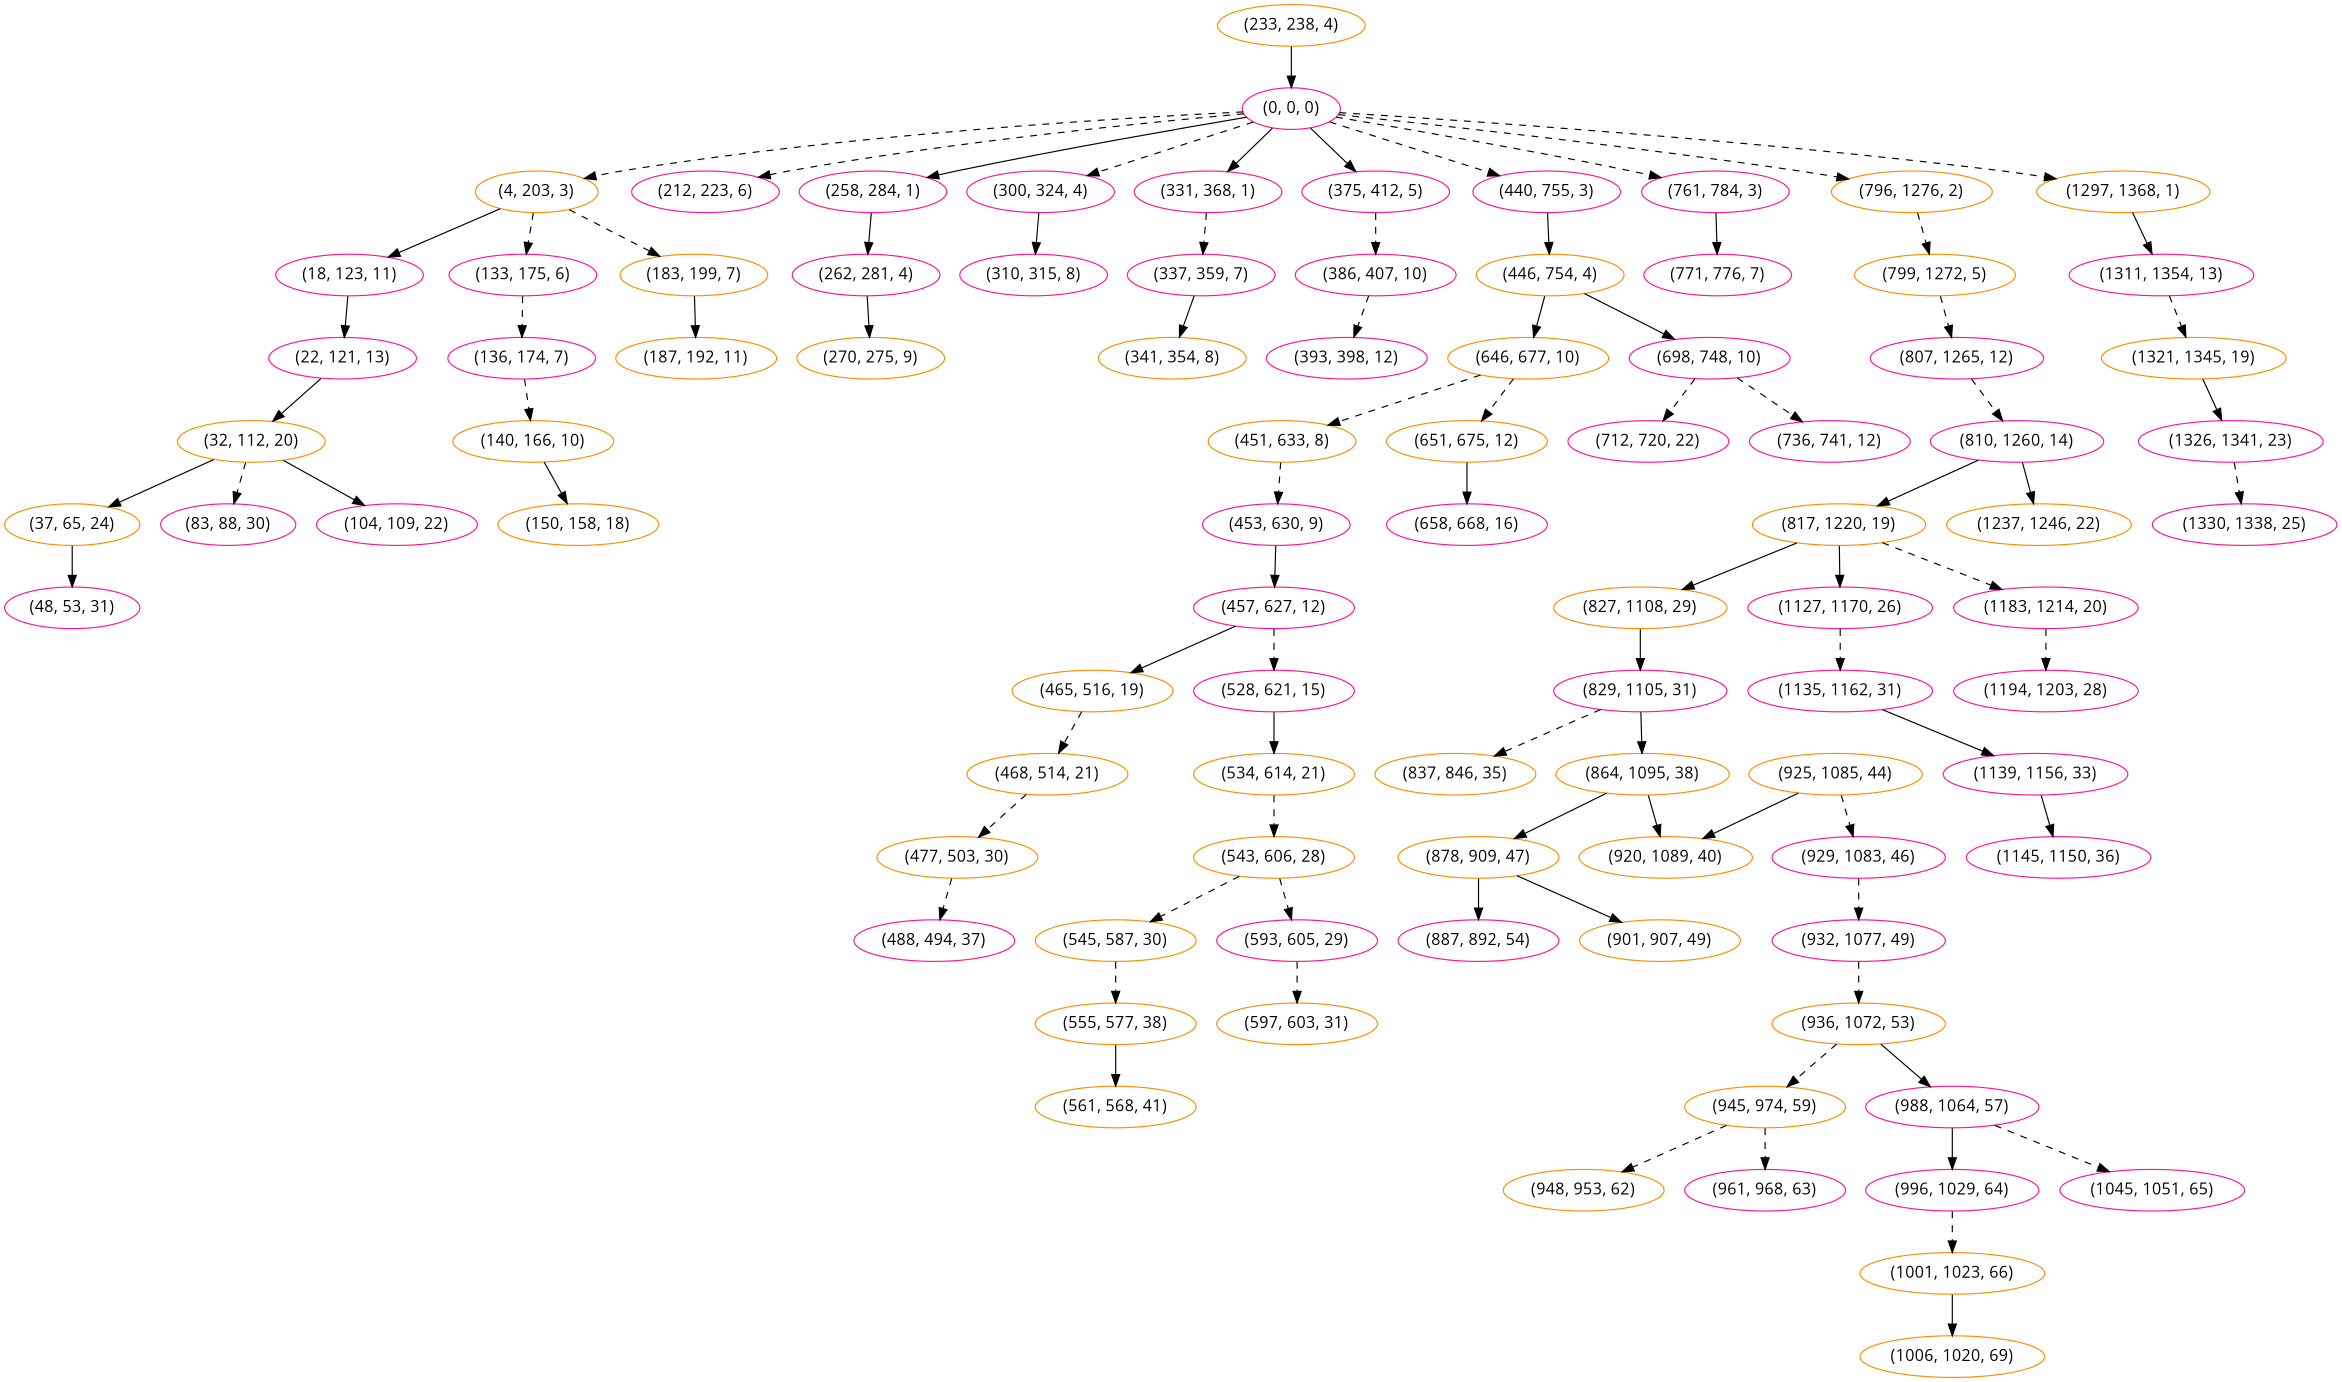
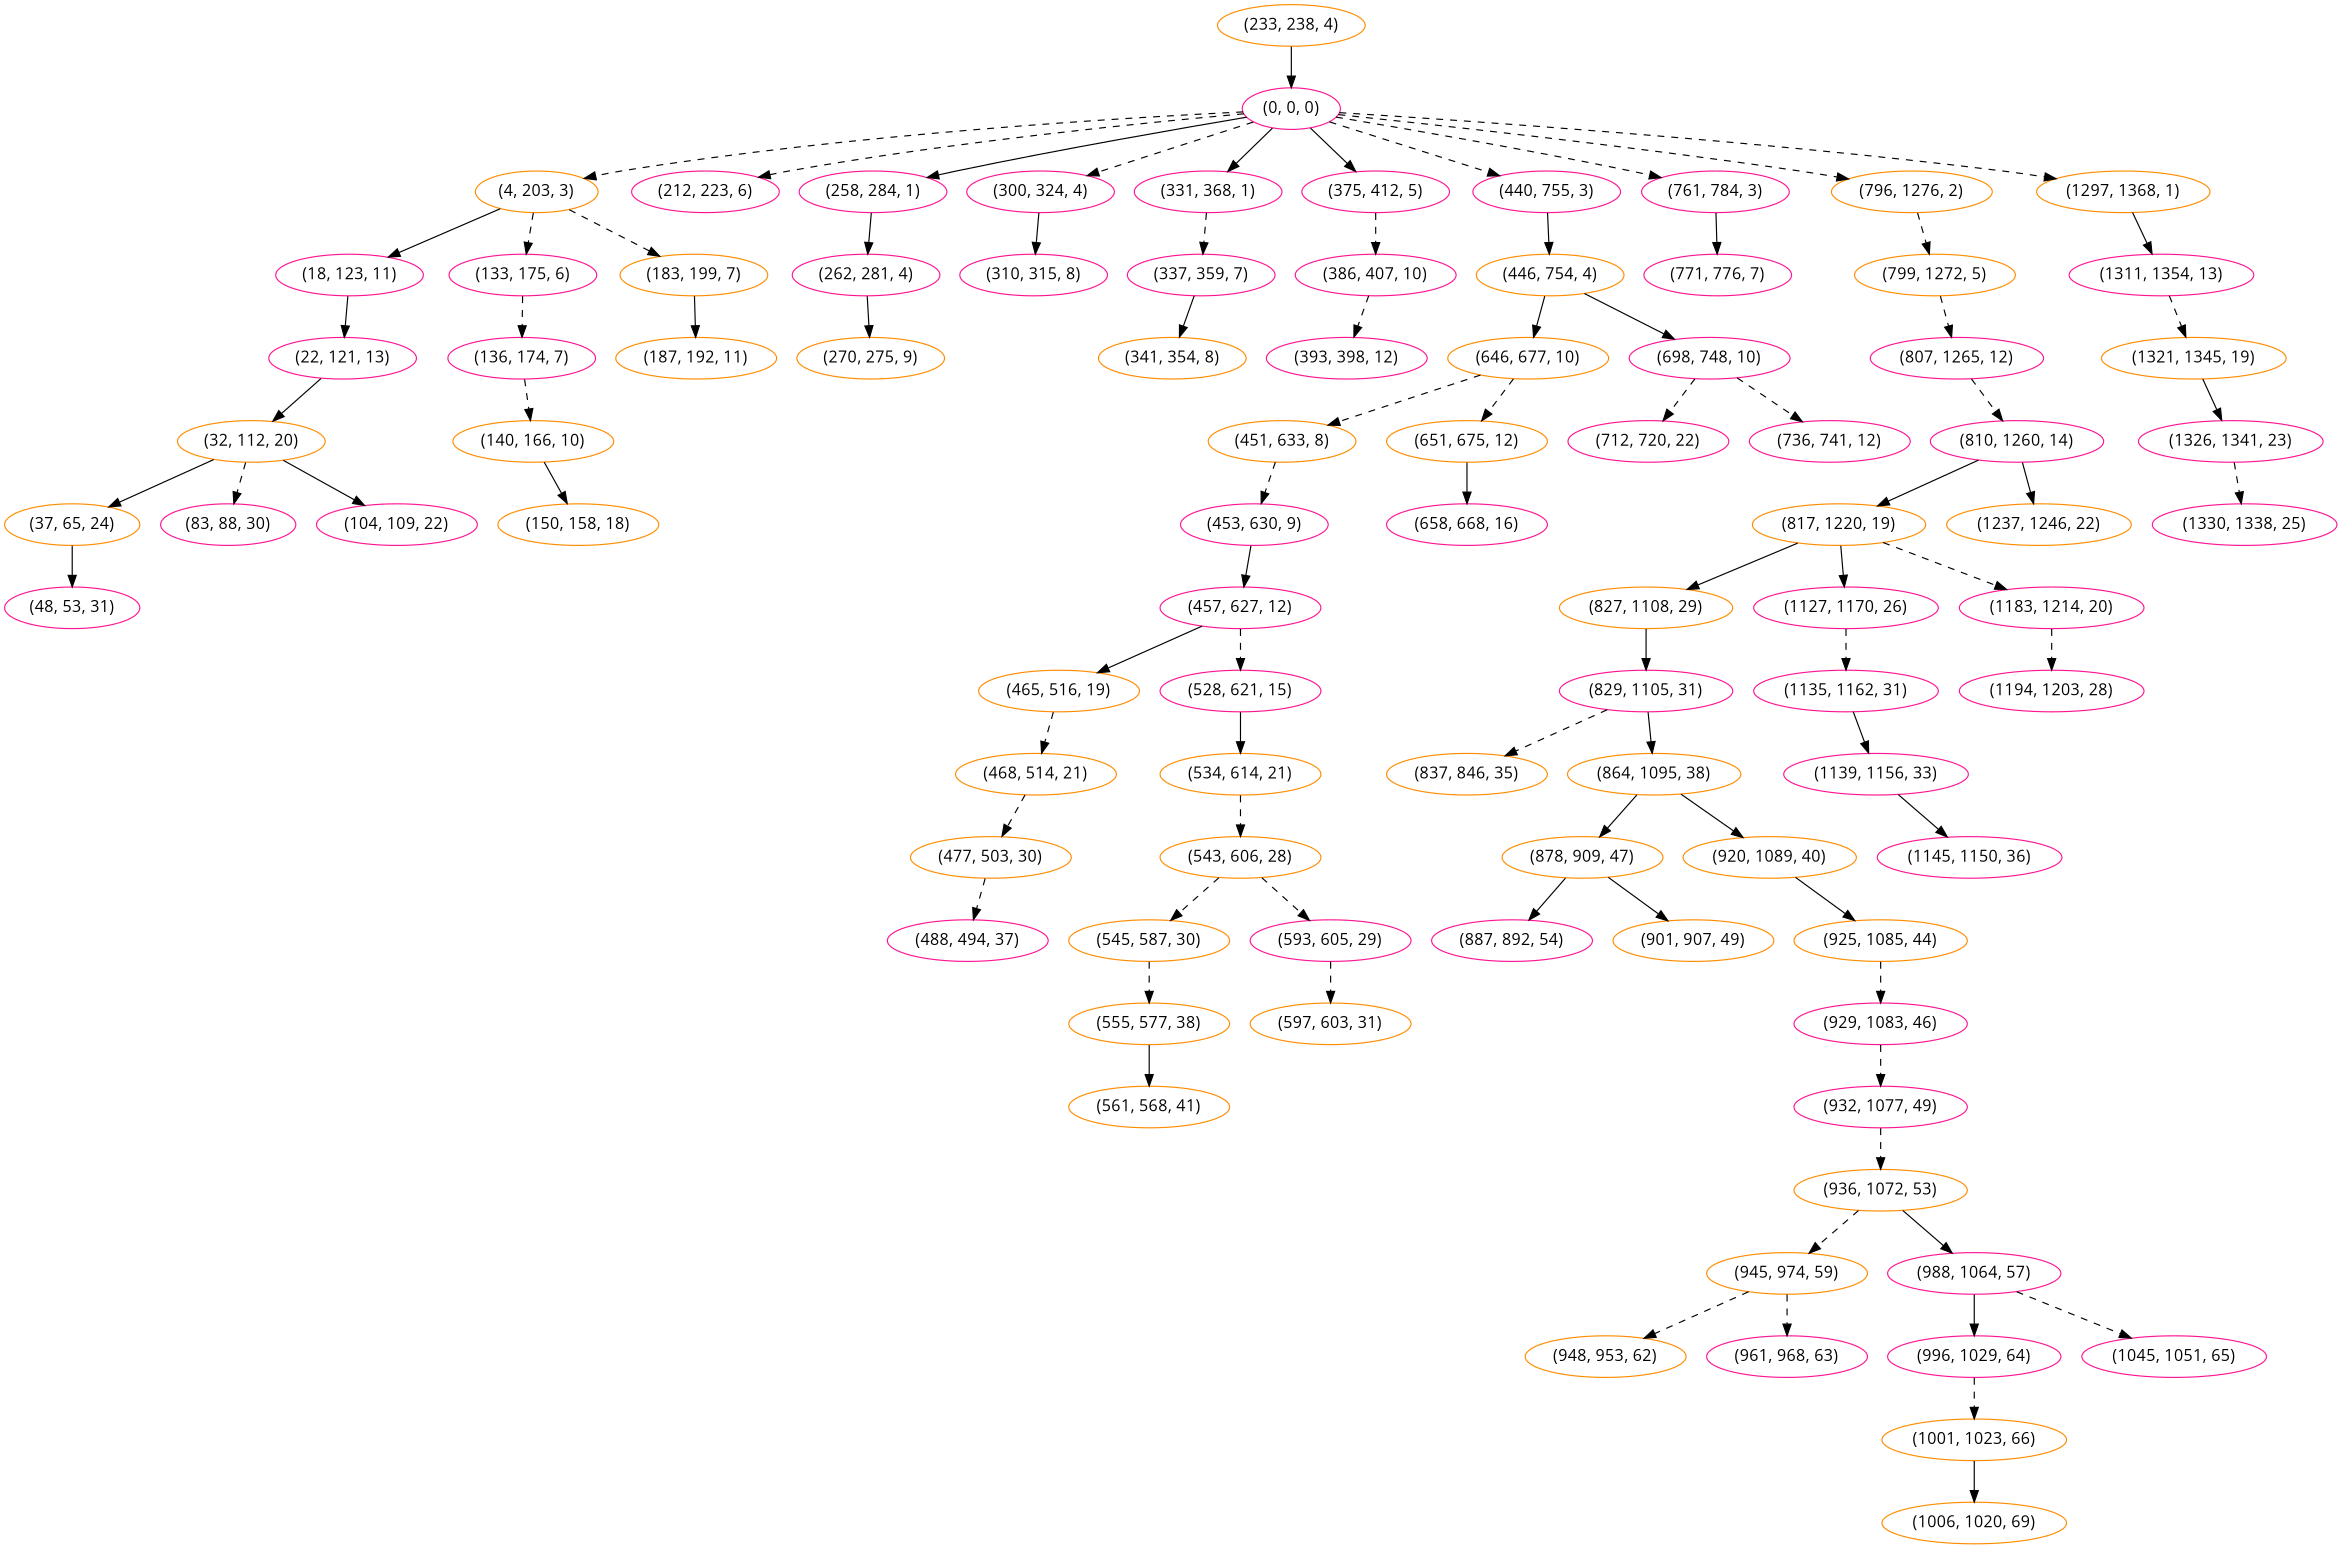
(1756, 813) -> (1820, 895)
